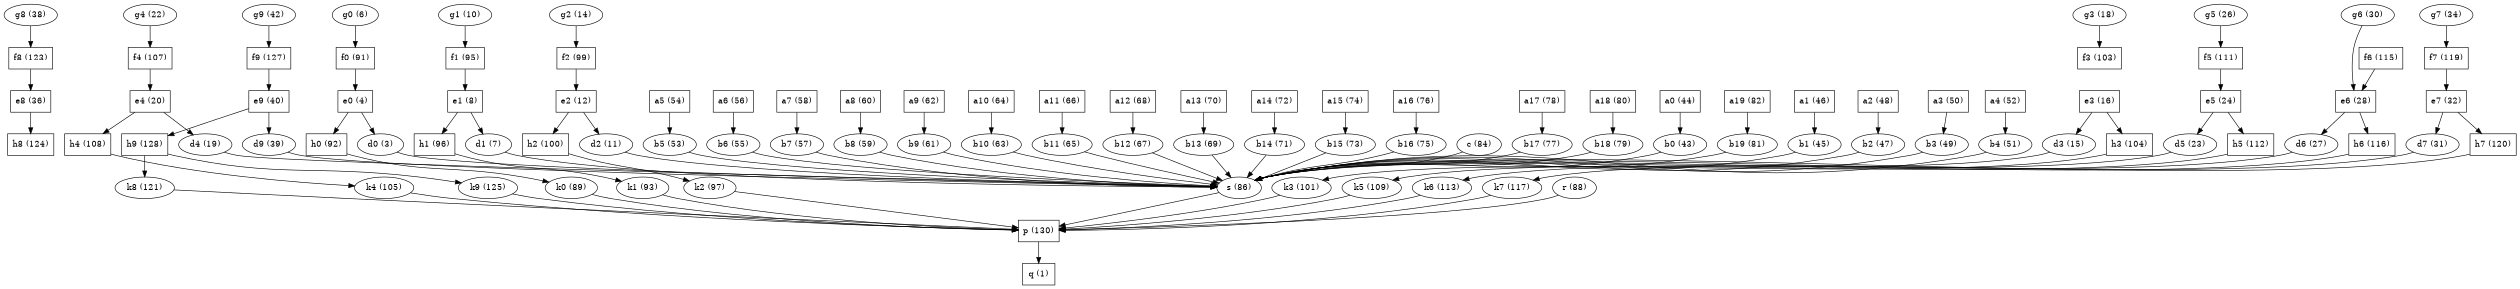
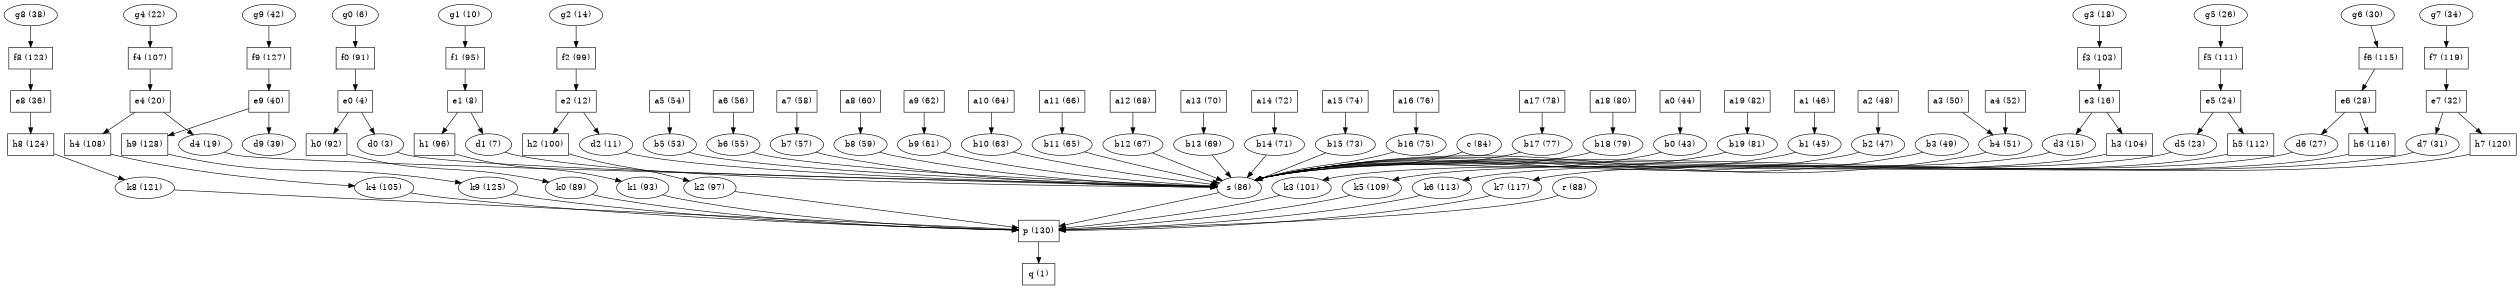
(2353, 54) -> (2373, 34)
none -> (2100, 77)
(1945, 120) -> (1975, 122)
(145, 166) -> (86, 166)
(749, 176) -> none
